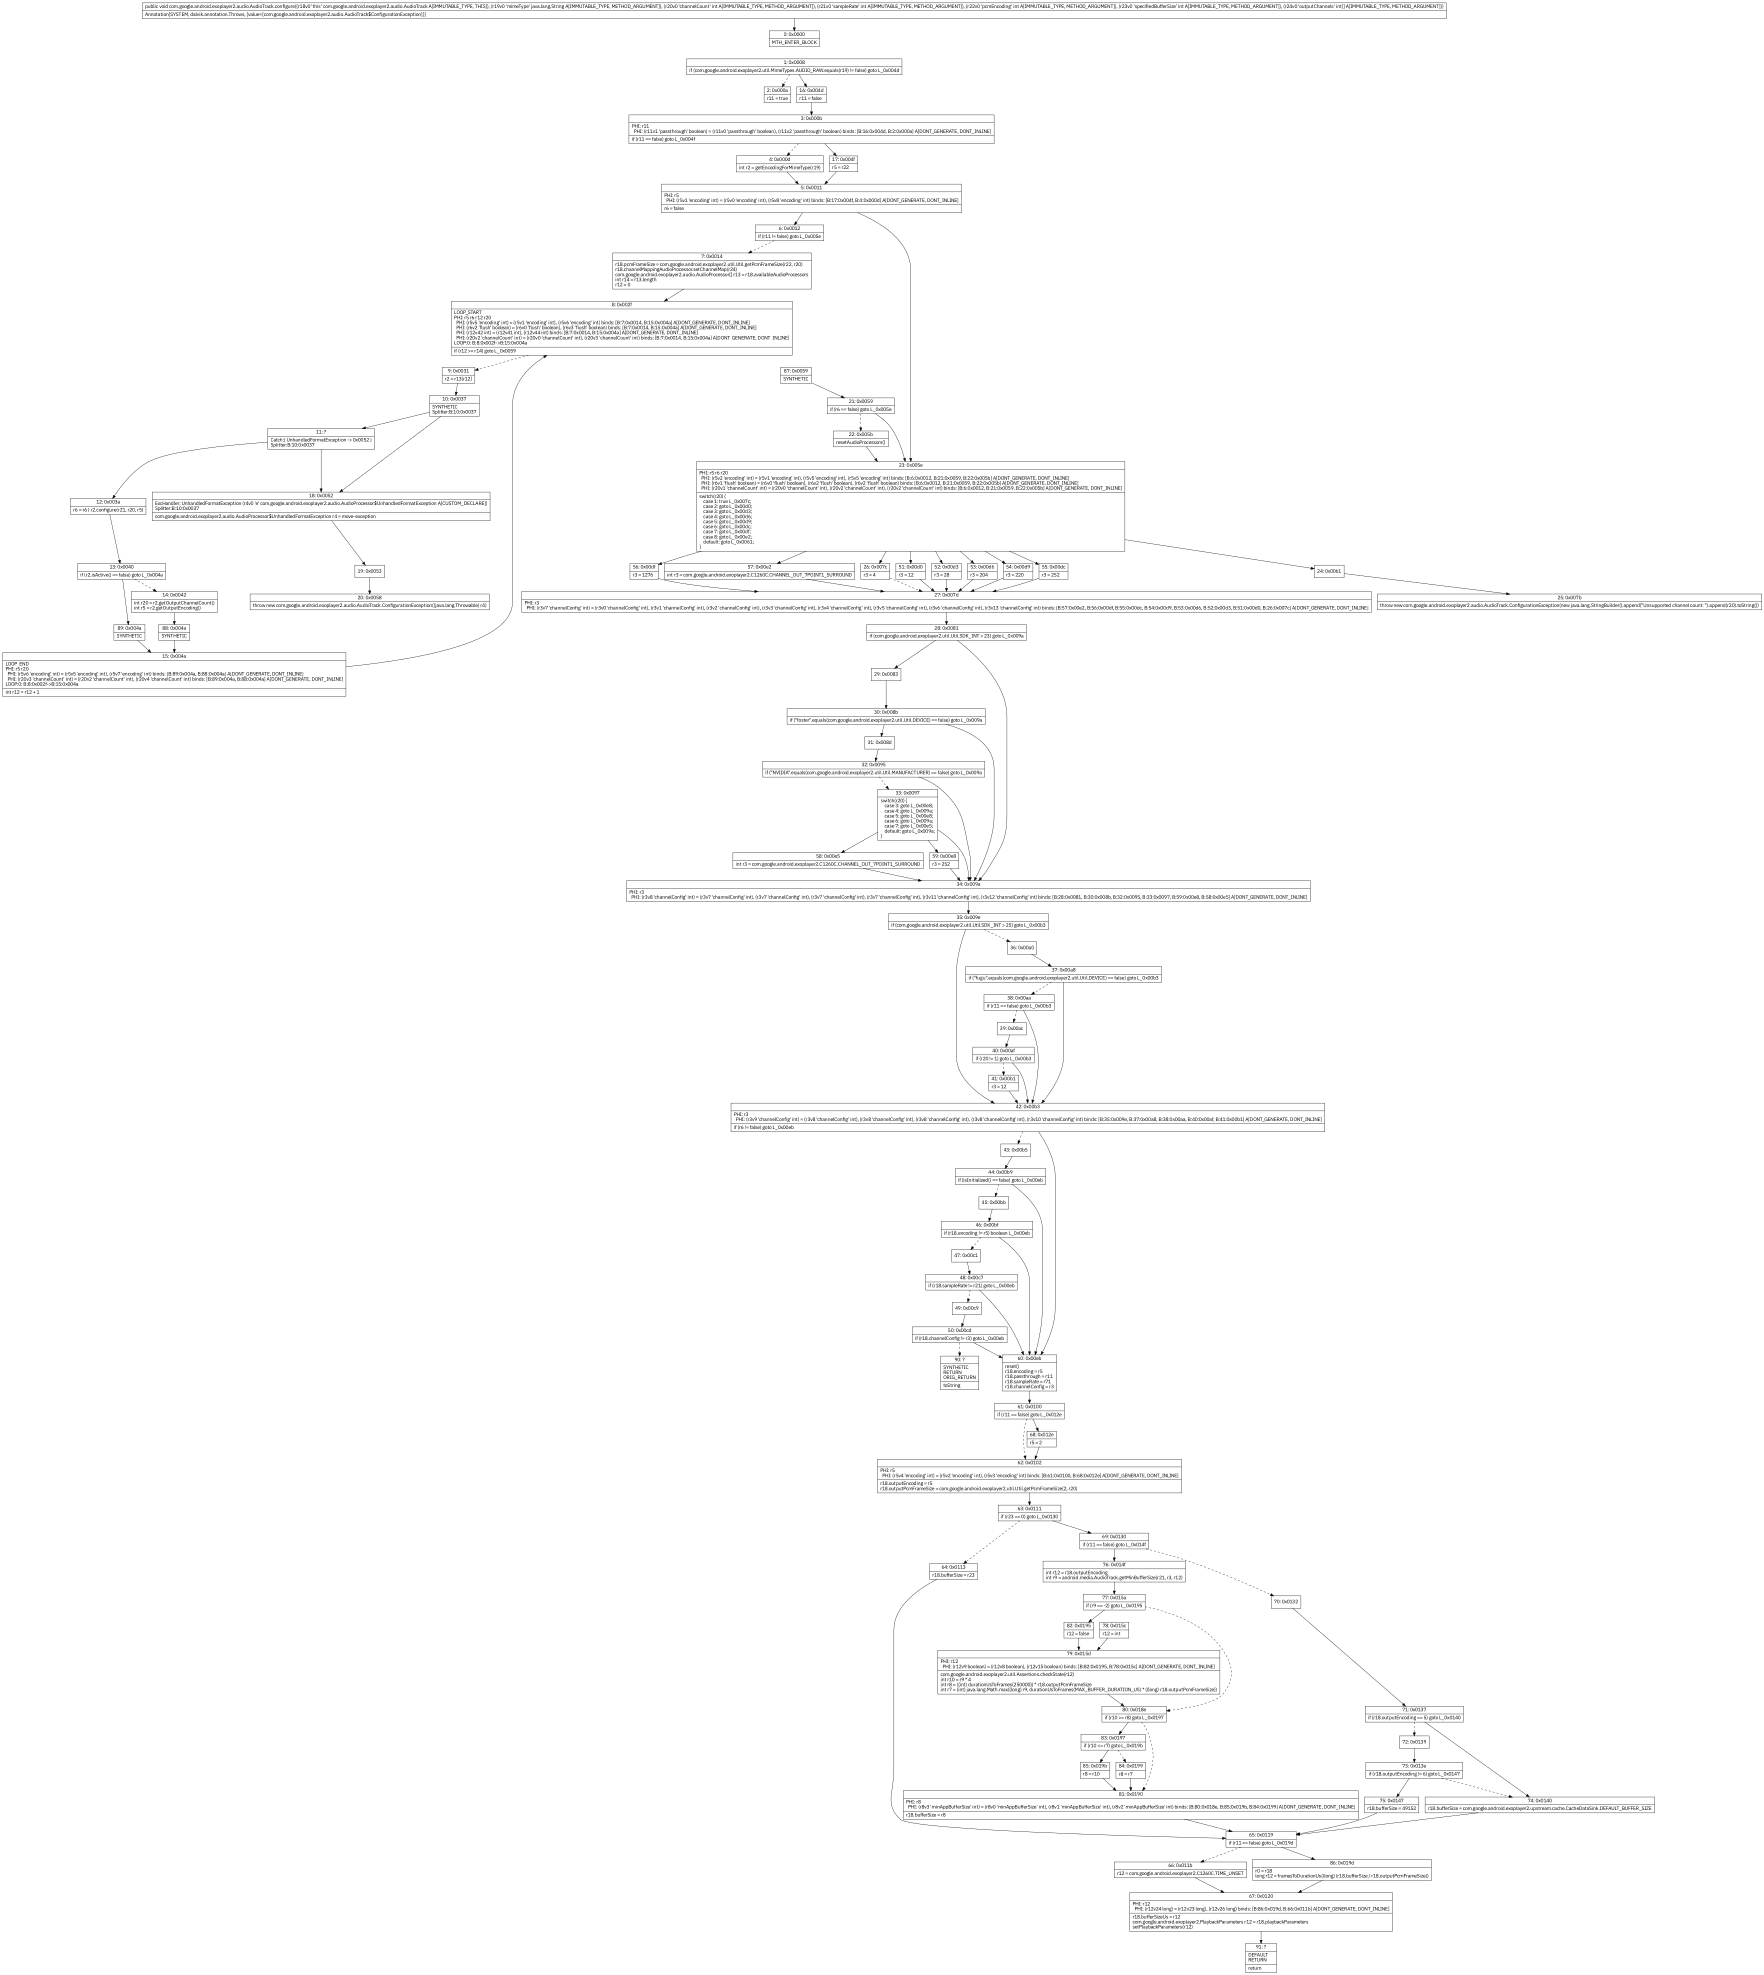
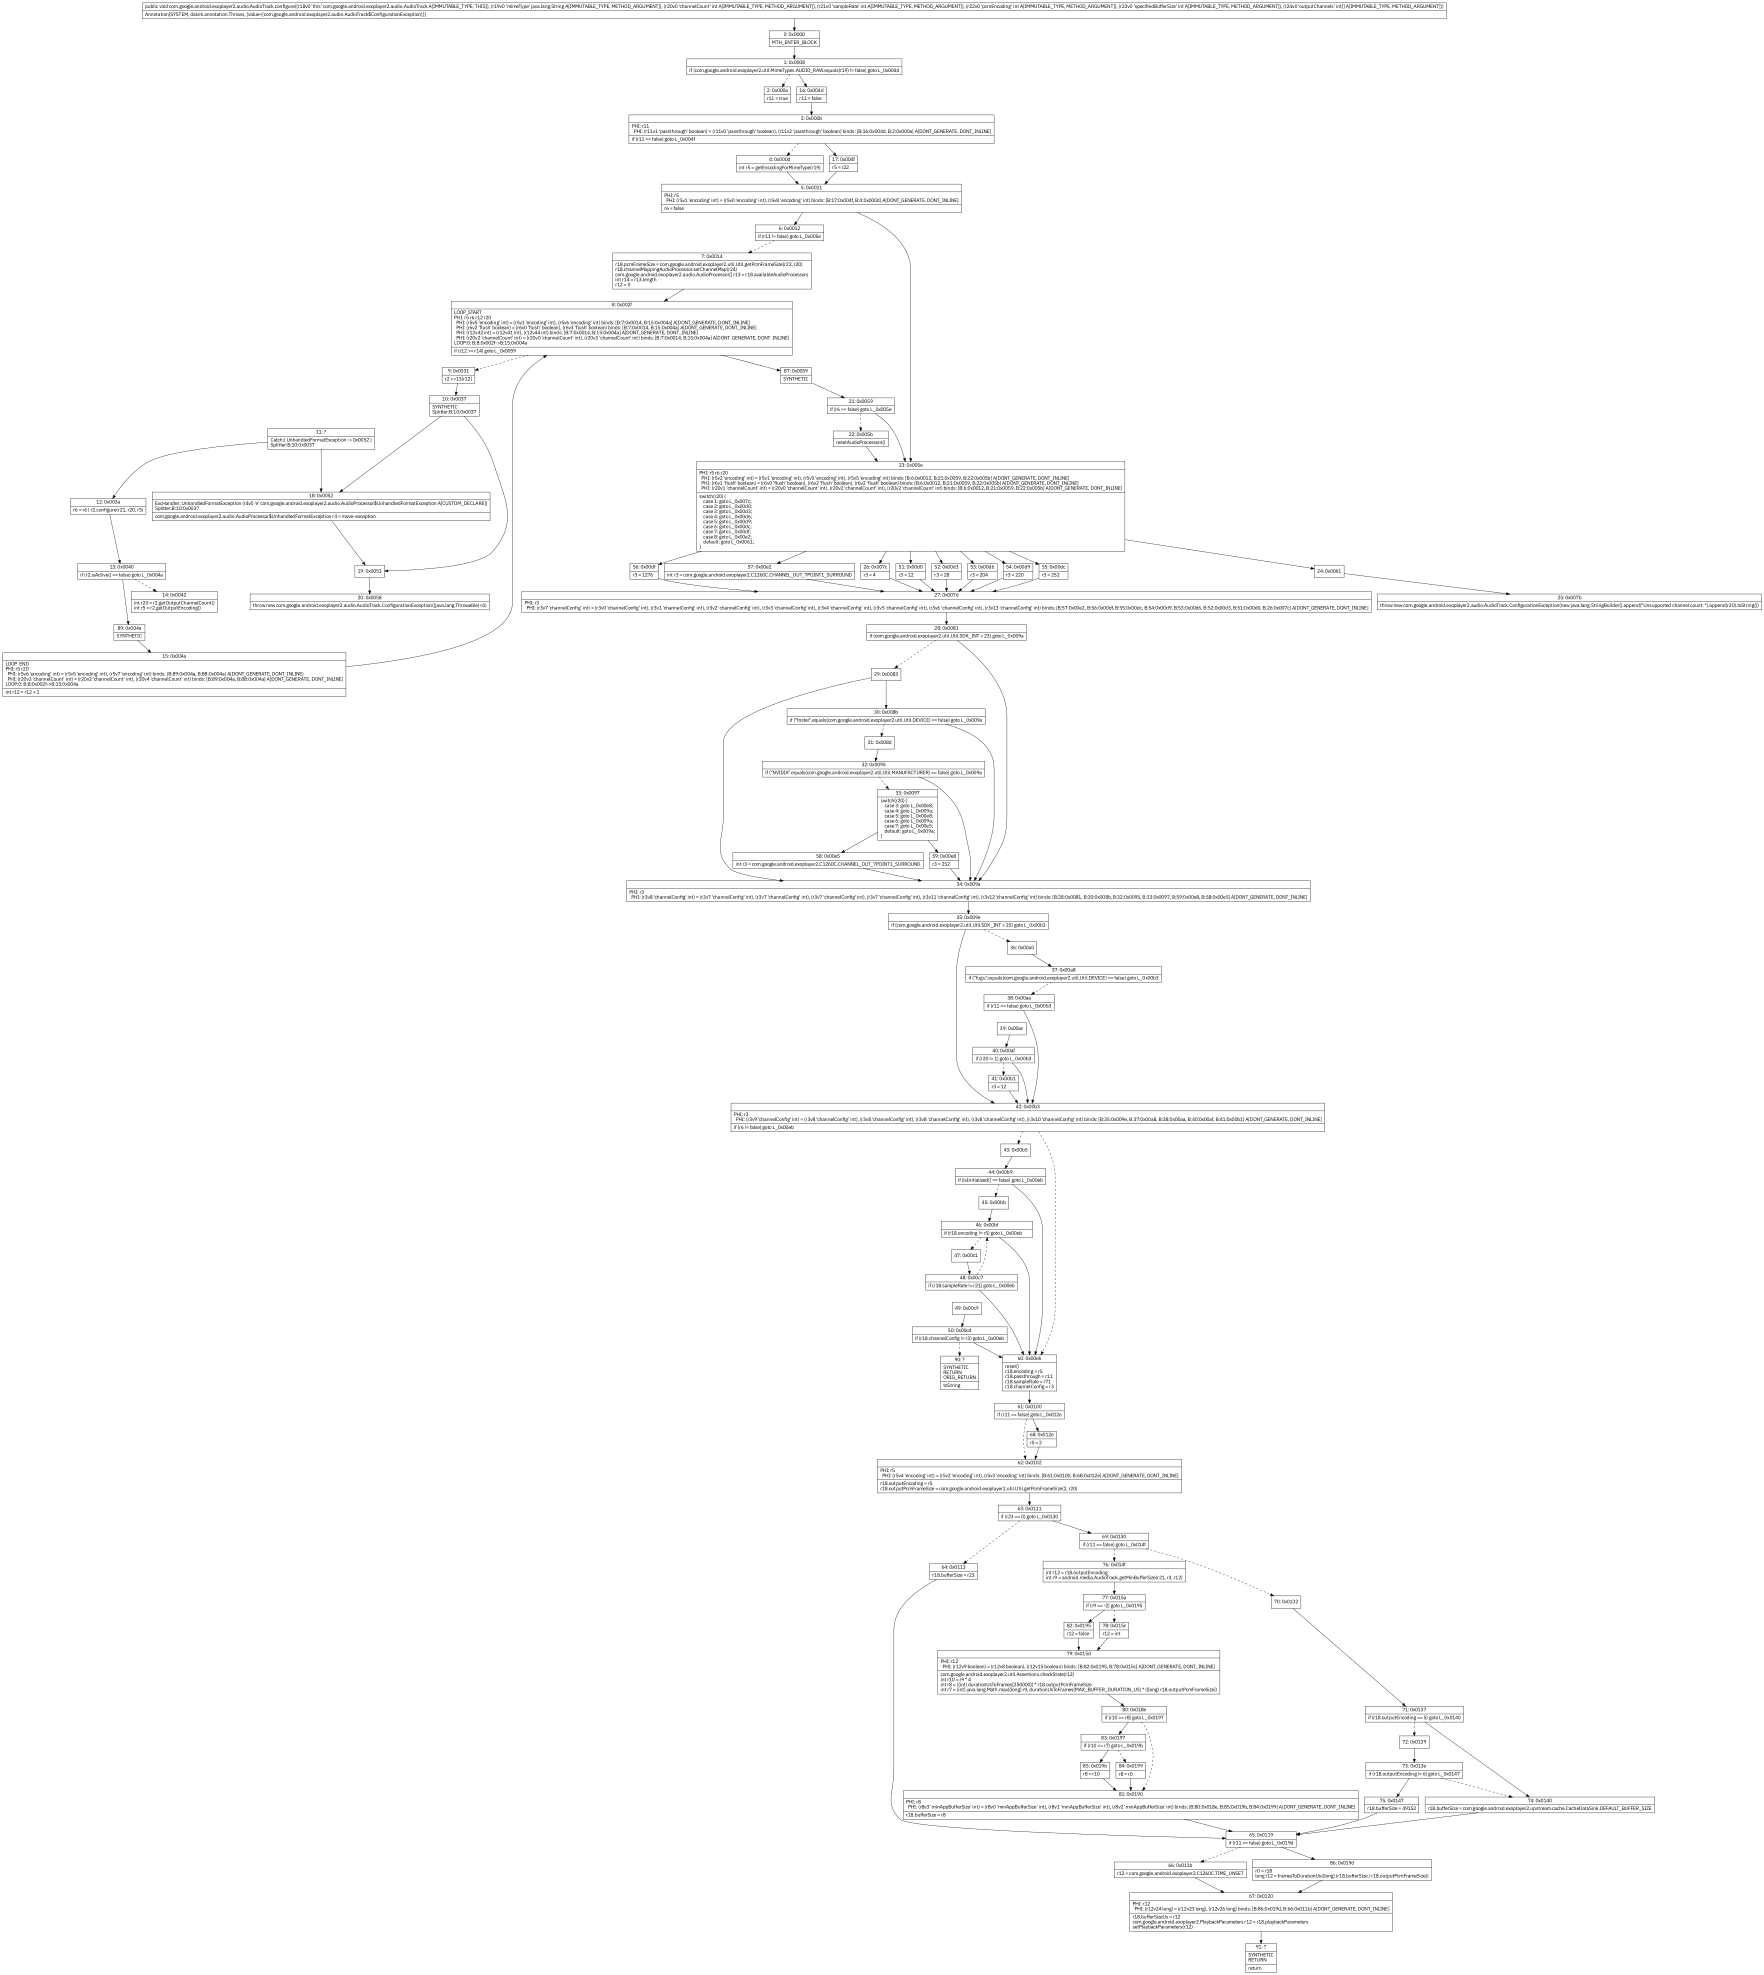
none -> (794, 51)
(780, 168) -> (780, 168)
none -> (749, 362)
(398, 420) -> (504, 534)
(725, 502) -> (725, 502)
(904, 584) -> (904, 584)
(174, 632) -> none
(916, 653) -> (916, 653)
(883, 729) -> (883, 729)
(960, 849) -> (723, 750)
(1016, 1015) -> none
(1064, 1044) -> none
(987, 1233) -> (983, 1233)
(1055, 1241) -> (1055, 1241)
(969, 1294) -> (985, 1258)
(1114, 1553) -> (1114, 1553)
(1226, 1656) -> (1114, 1614)
(1126, 1774) -> (1126, 1774)
(1258, 1955) -> (1261, 1955)
